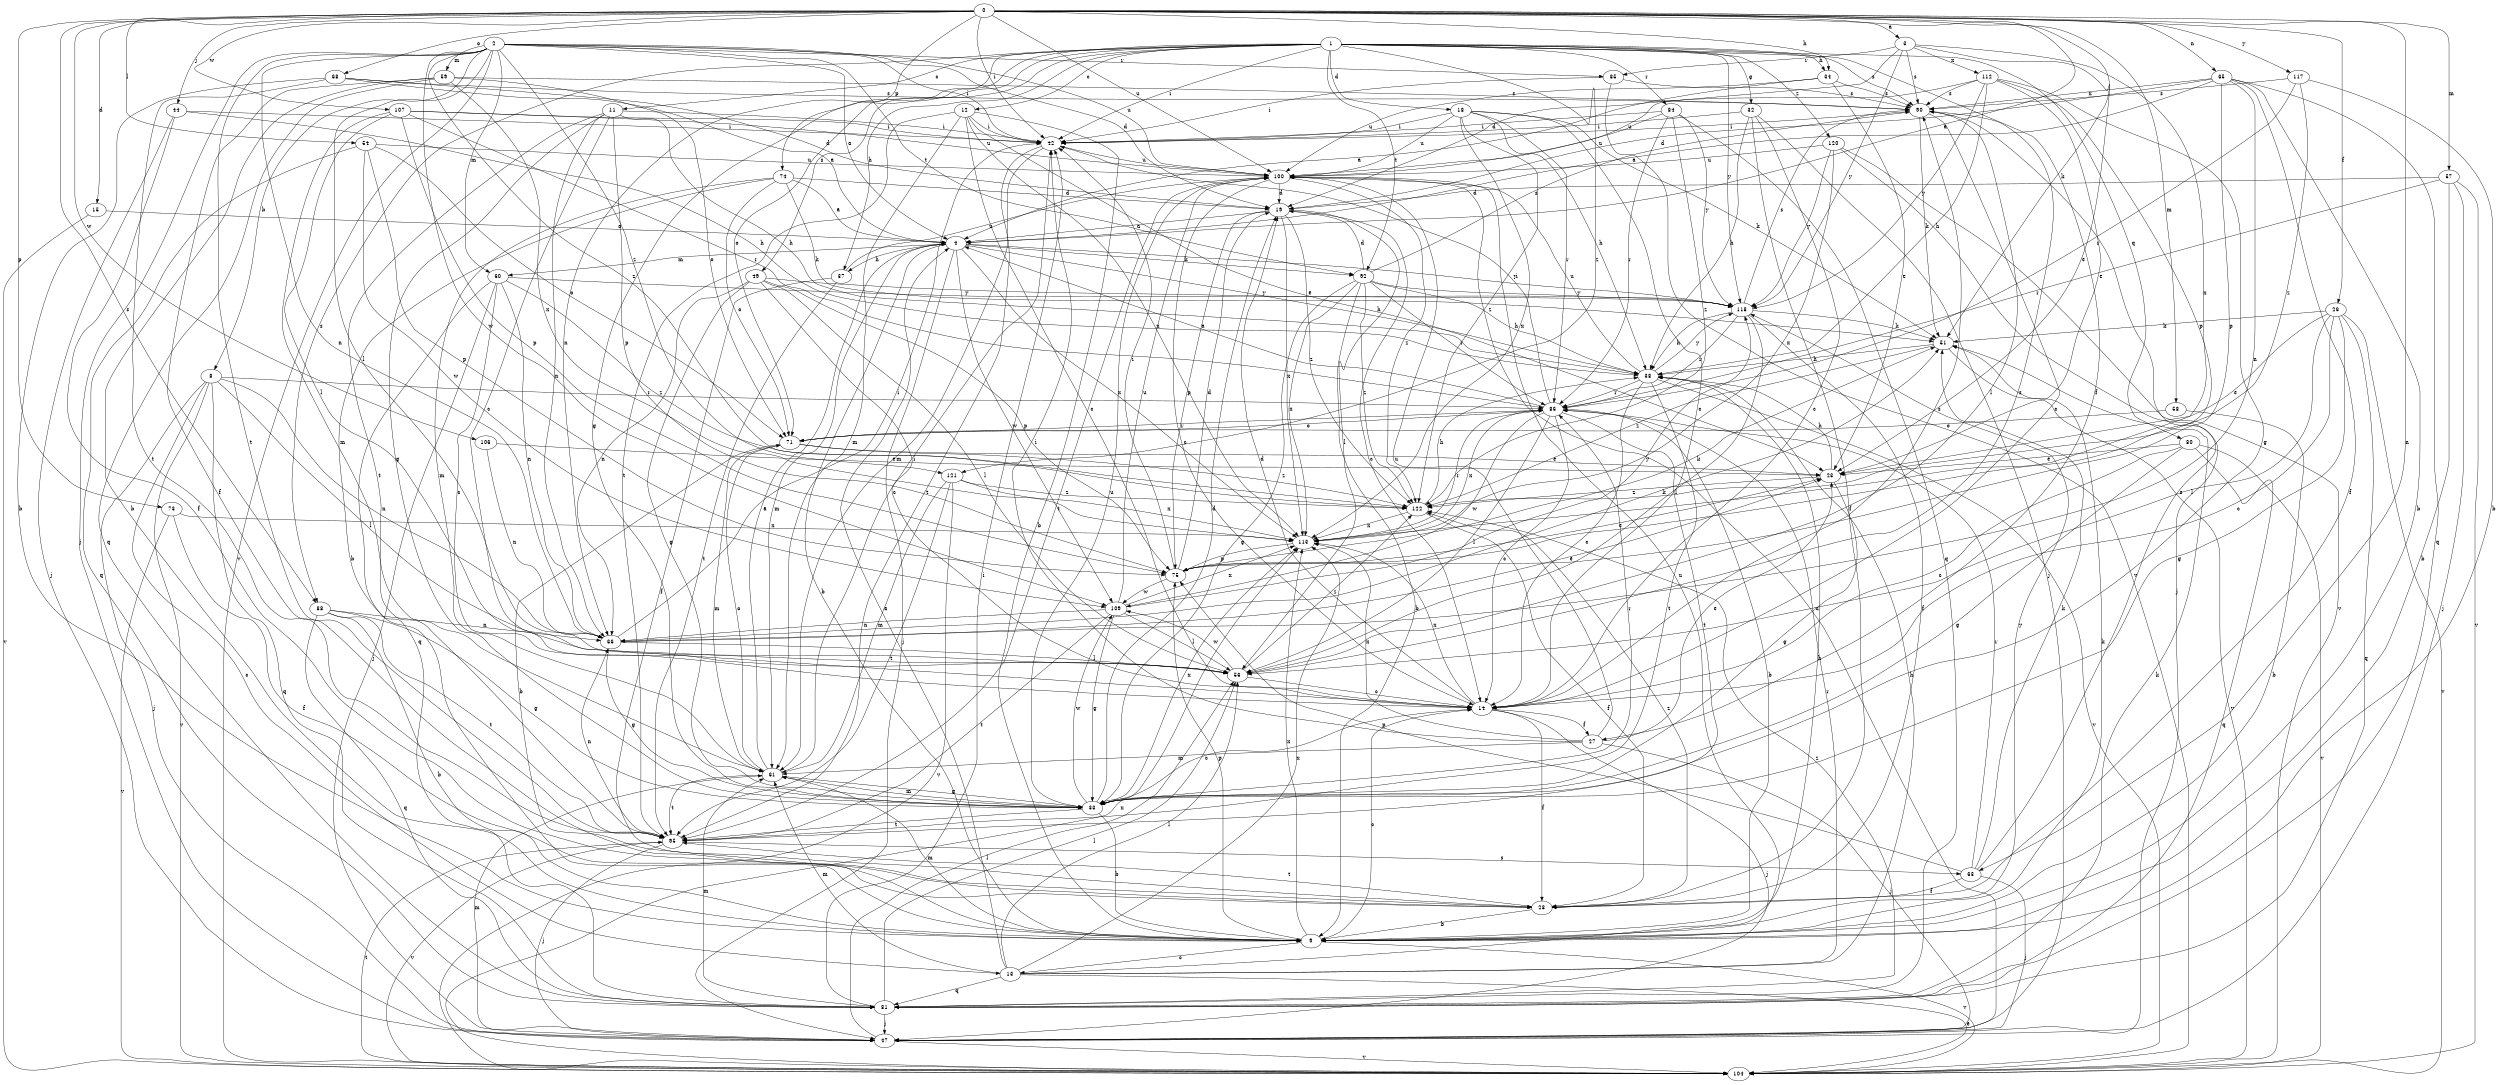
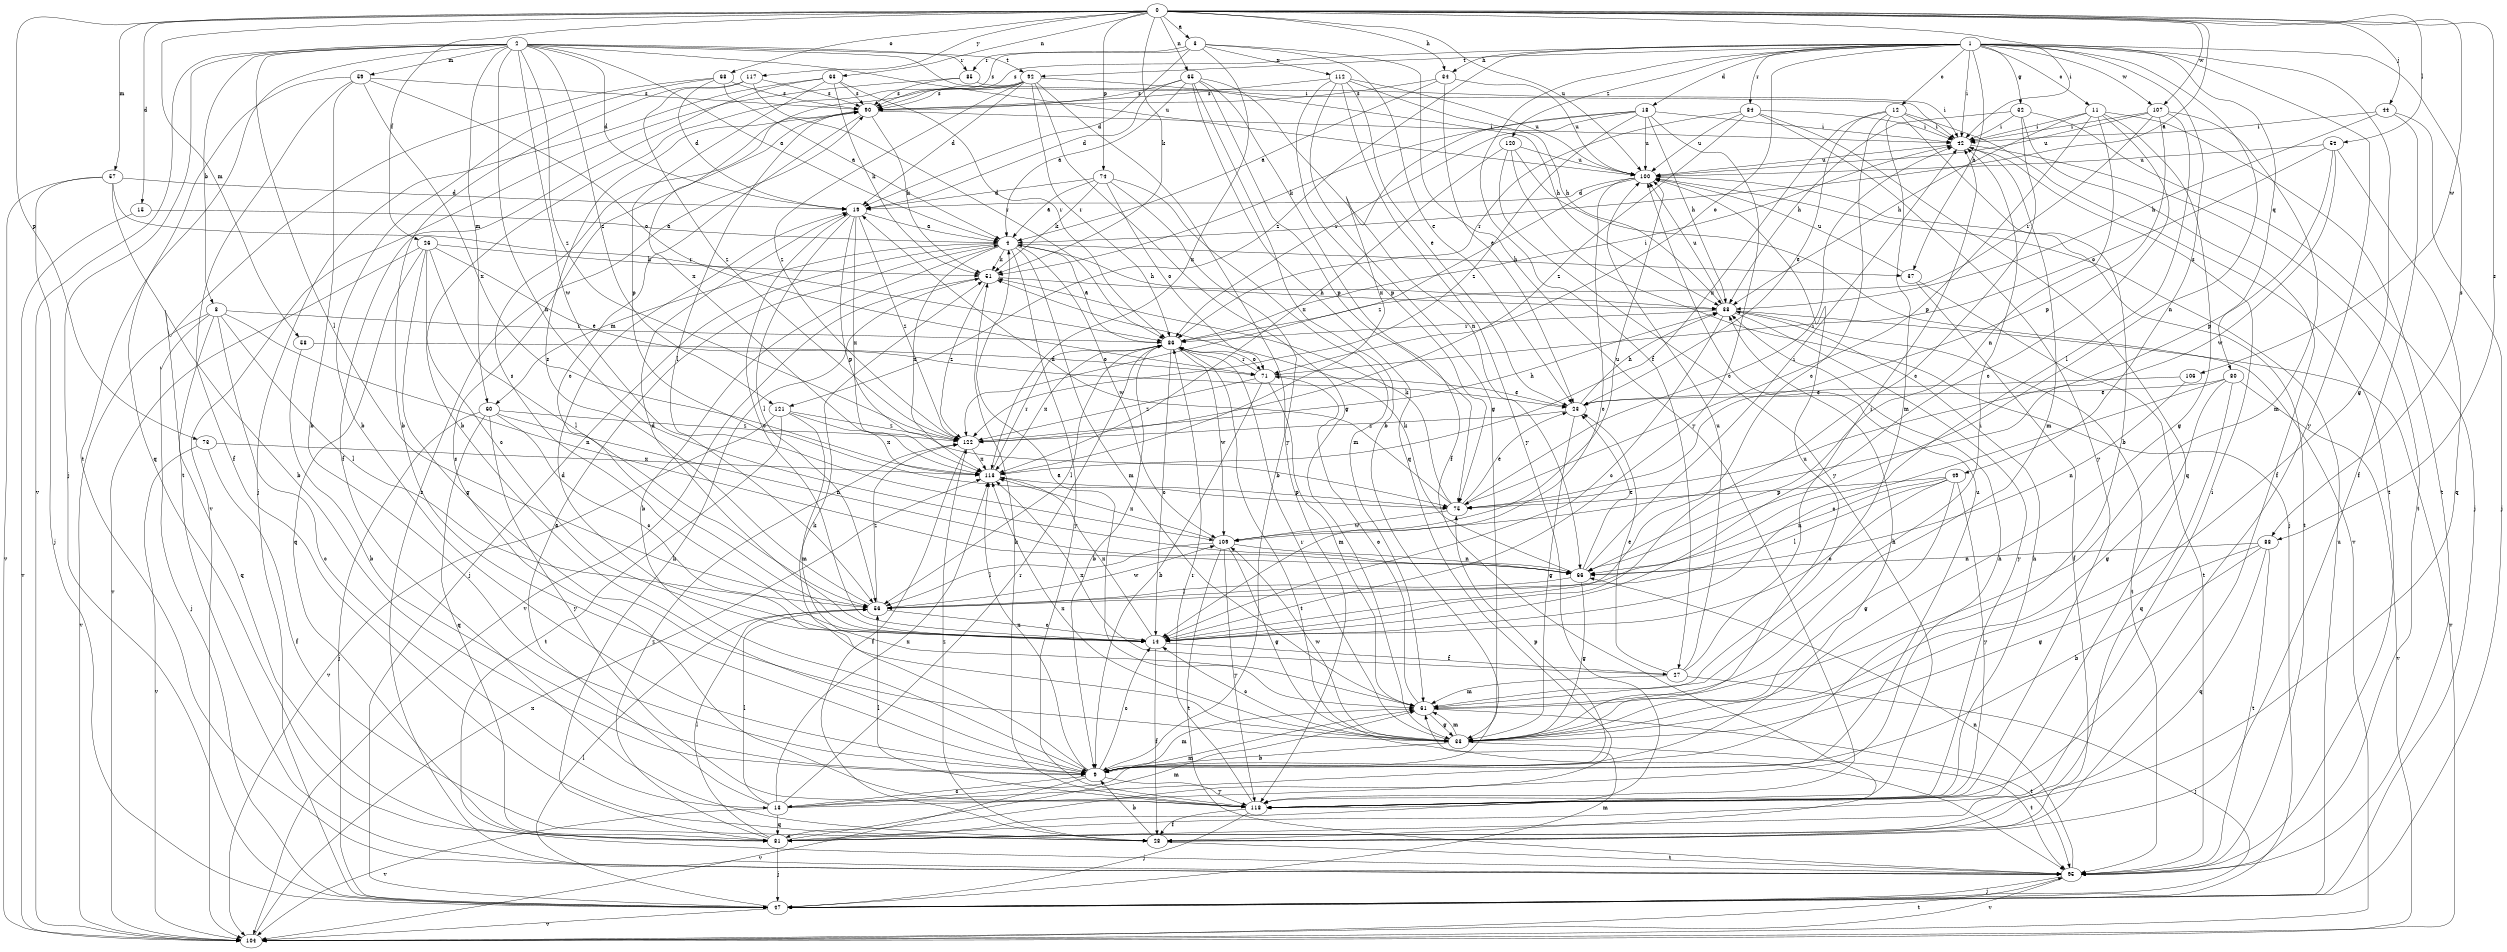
none -> (2069, 61)
(2091, 94) -> (1140, 94)
(1158, 260) -> (999, 258)
(1320, 856) -> (782, 862)
(1552, 981) -> (1025, 881)
(1968, 1024) -> (386, 875)
